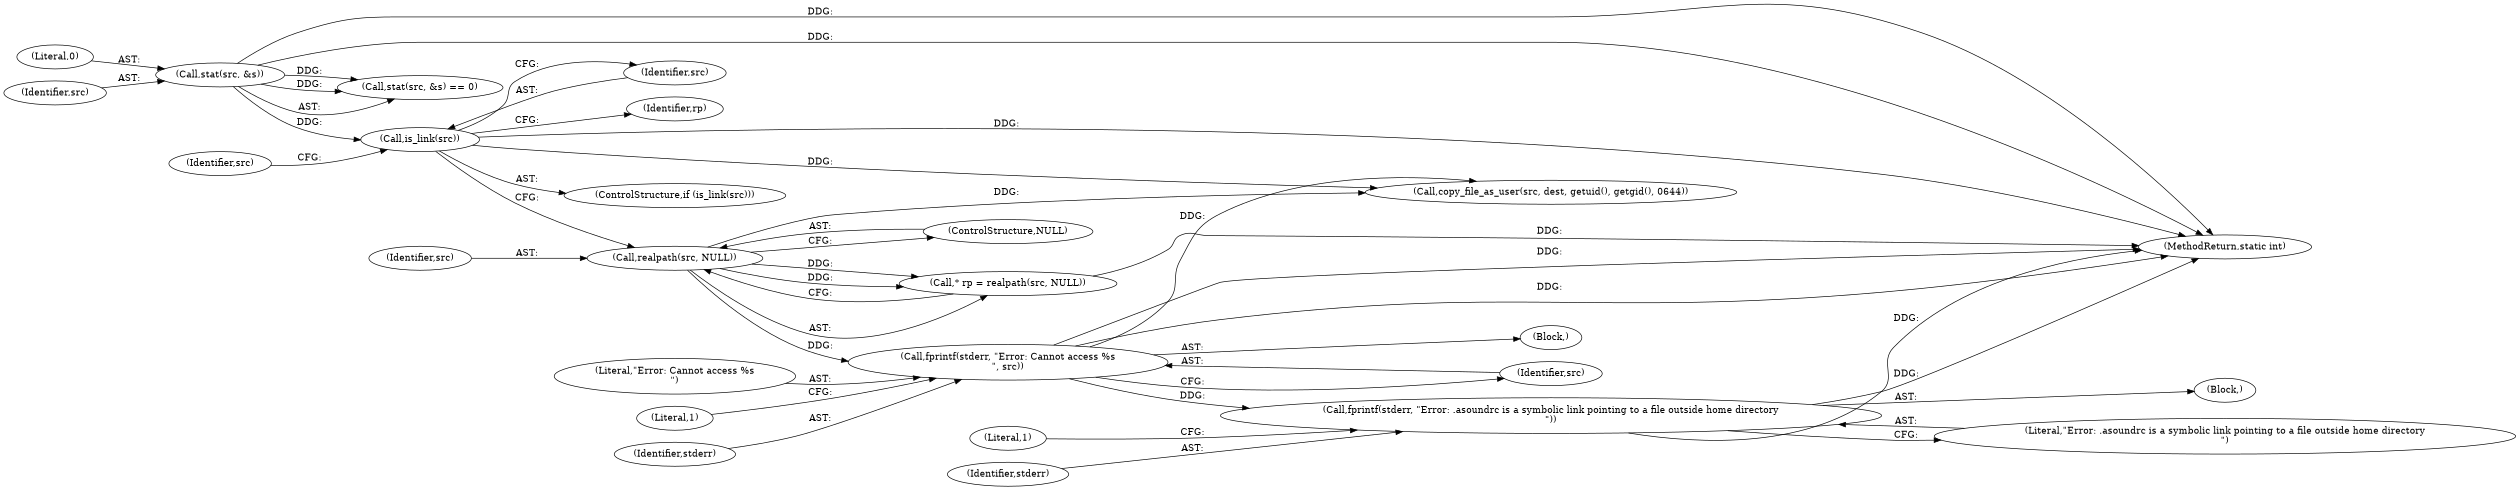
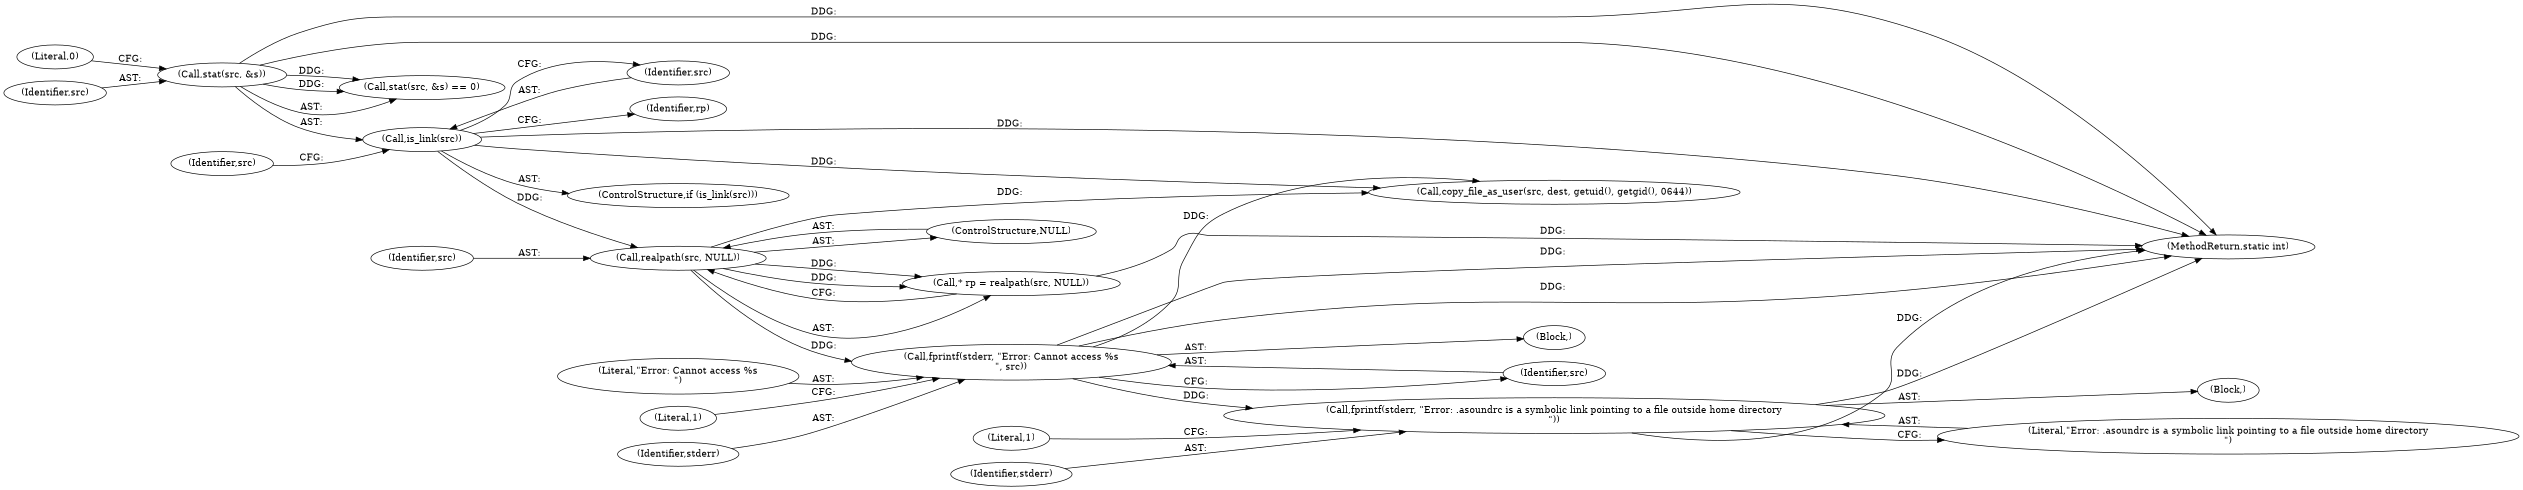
(131, 60) -> (132, 59)
(311, 123) -> (313, 123)
(529, 198) -> (531, 198)
(822, 241) -> (825, 241)
